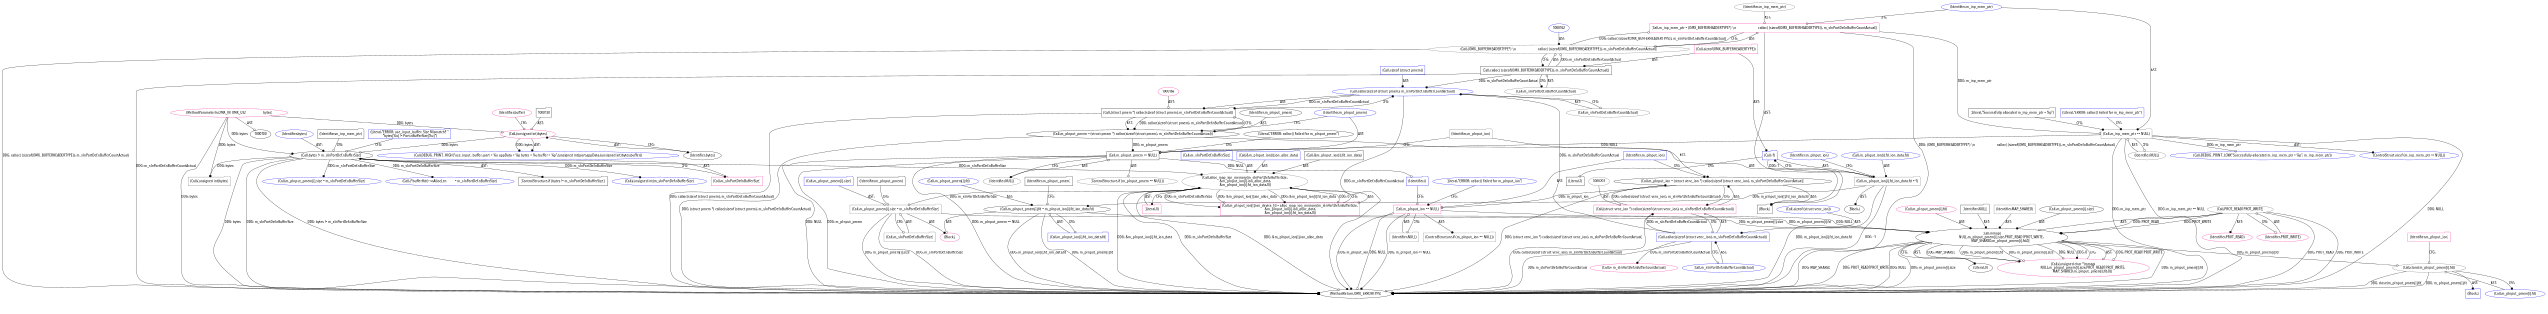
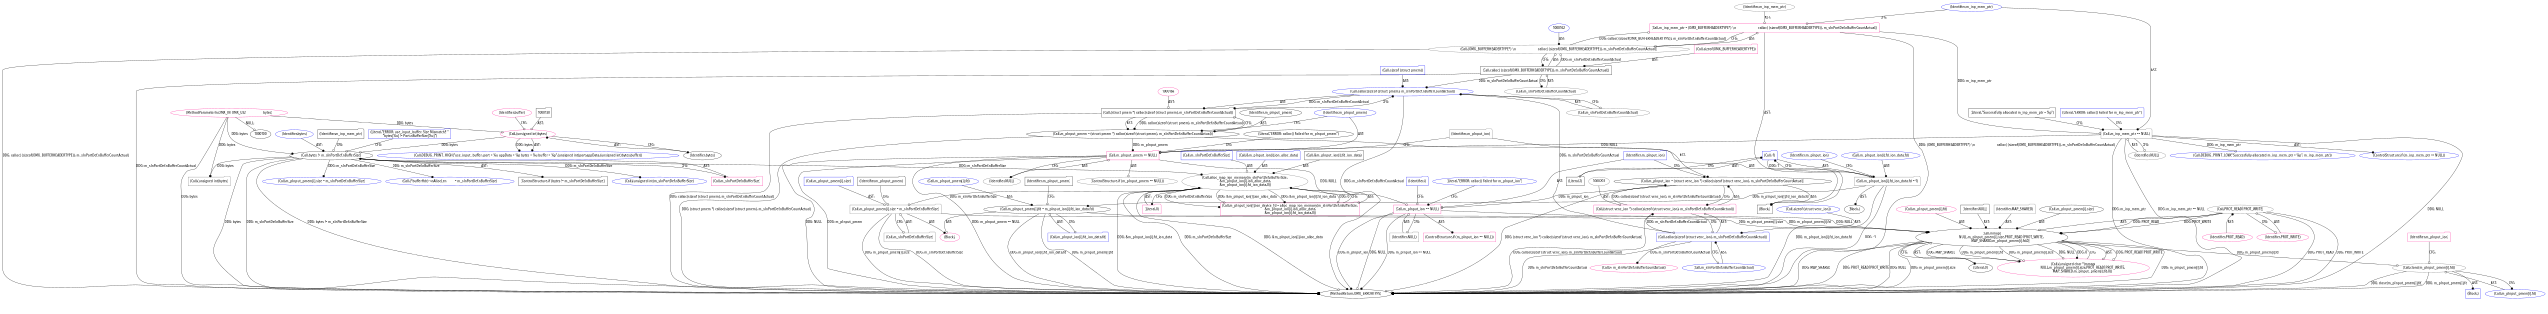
(1753, 99) -> (1692, 169)
(251, 123) -> (251, 123)
(1133, 156) -> (1133, 156)
(1291, 171) -> (1283, 169)
(2235, 223) -> (2227, 223)
(1460, 237) -> (1460, 237)
